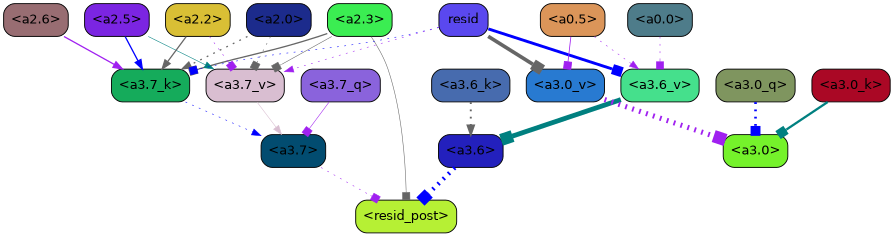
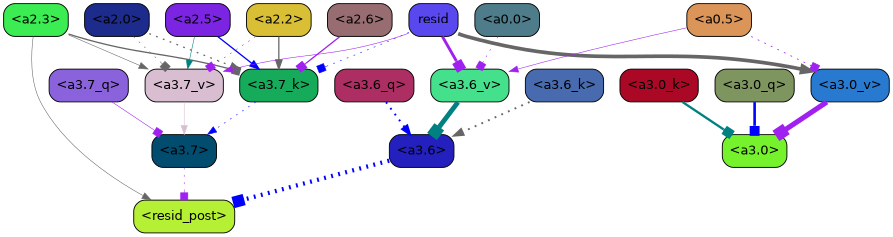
(319, 43) -> (104, 50)
(570, 48) -> (780, 51)
(362, 49) -> (330, 53)
(550, 49) -> (449, 49)
(89, 50) -> (326, 47)
(511, 50) -> (629, 56)
(613, 50) -> (602, 47)
none -> (374, 86)
(398, 111) -> (61, 132)
(756, 114) -> (755, 114)
(659, 118) -> (806, 116)
